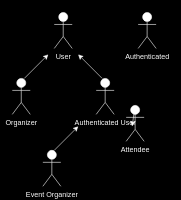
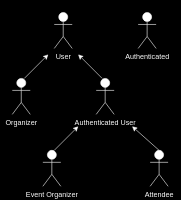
(135, 123) -> (159, 168)
